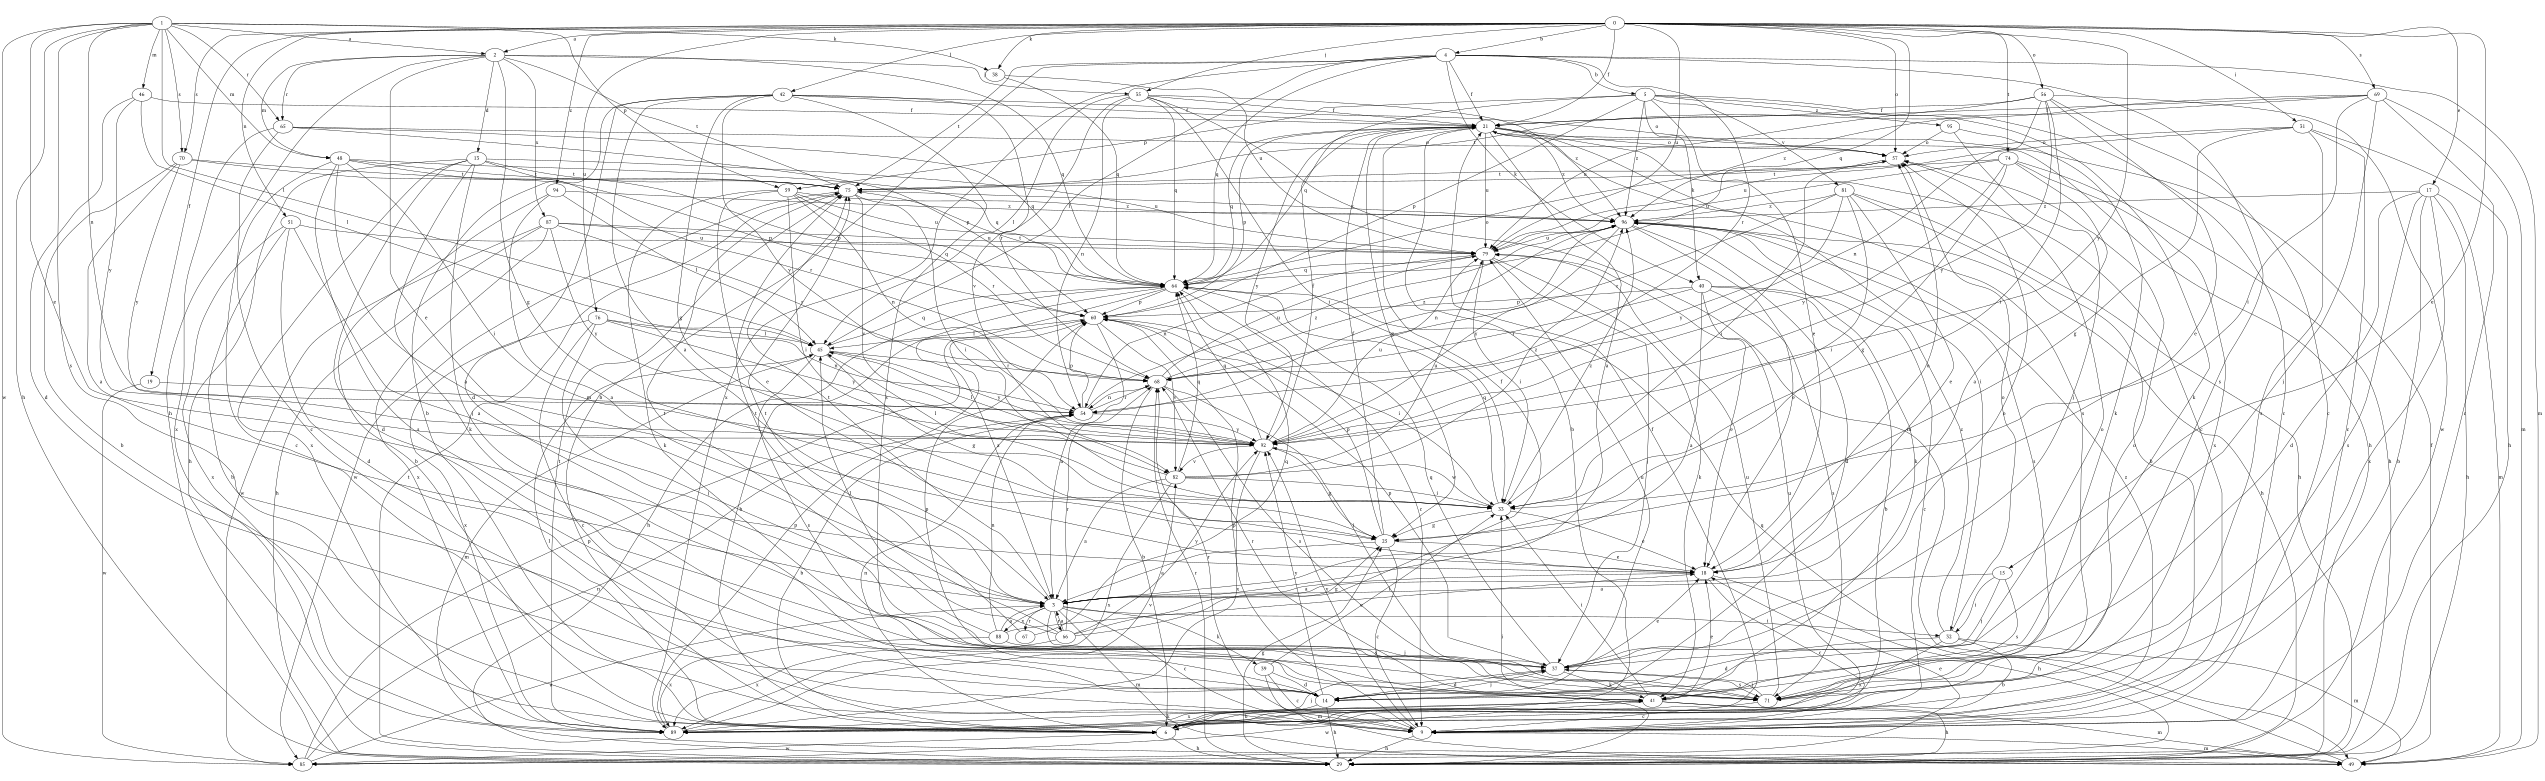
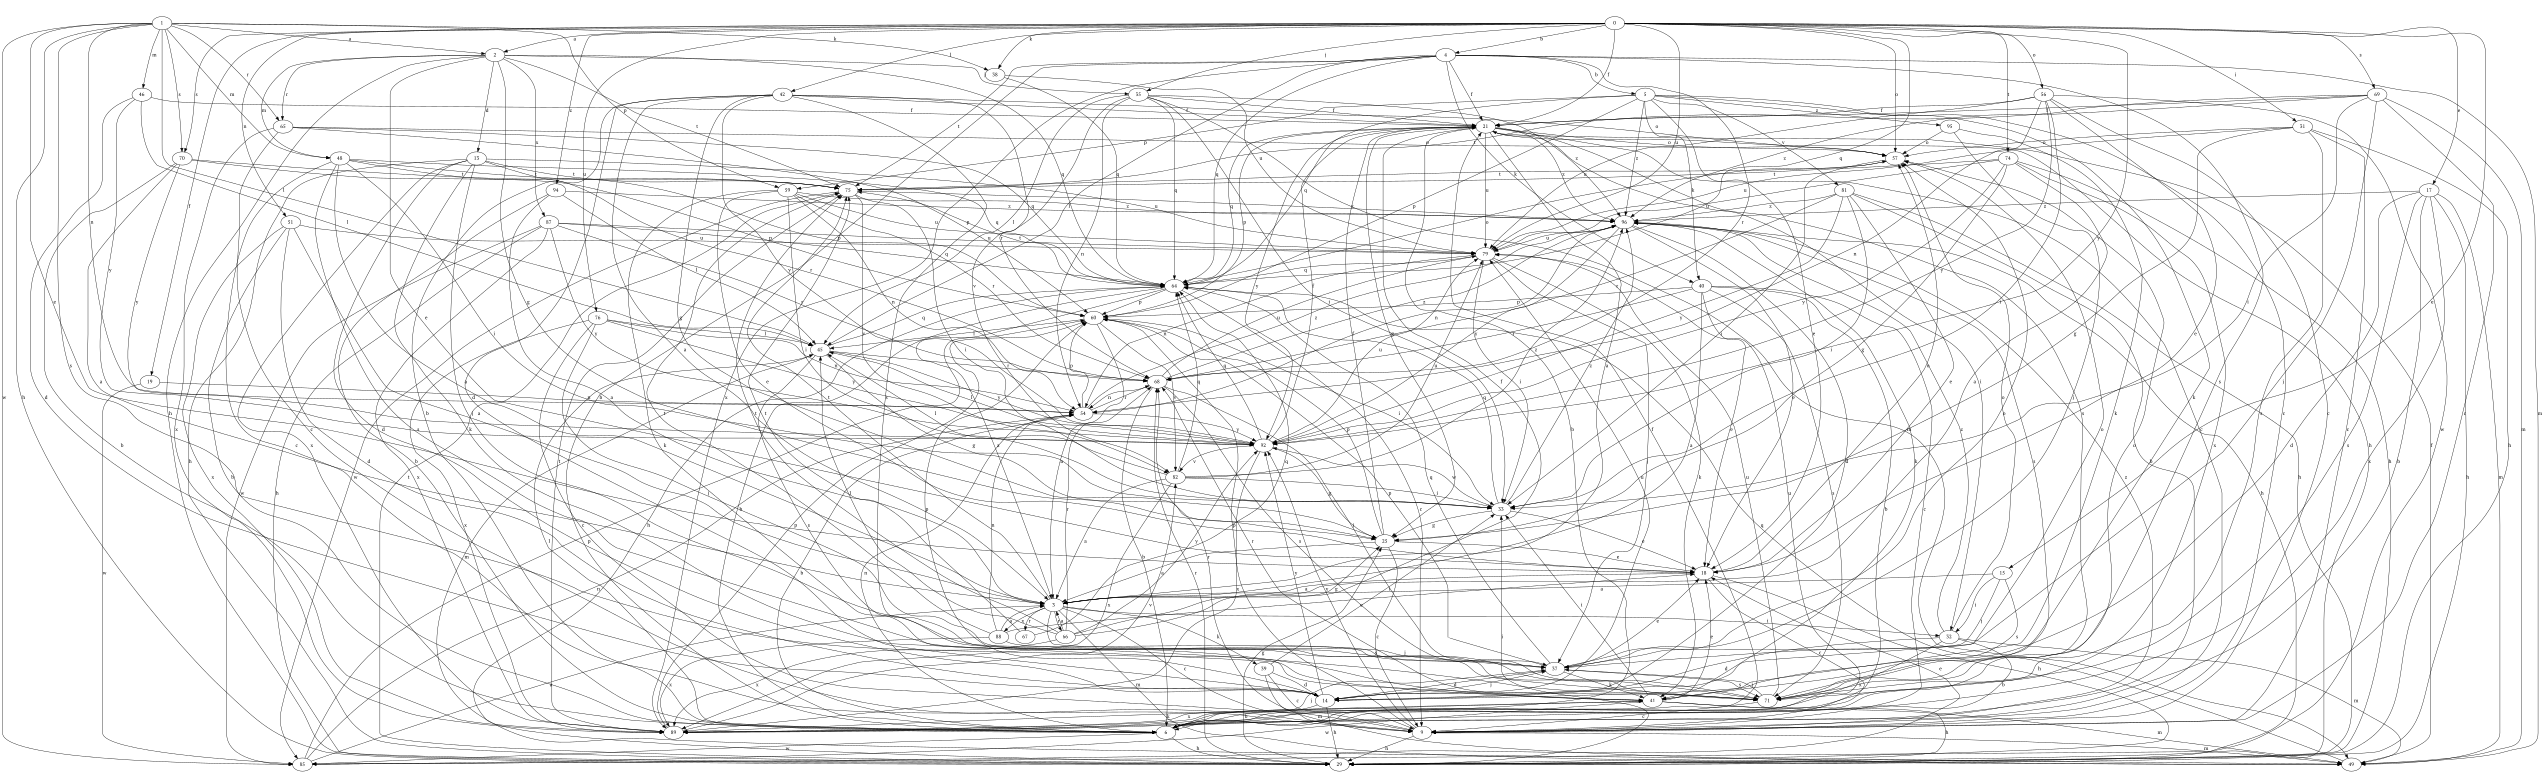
(589, 398) -> (589, 398)
